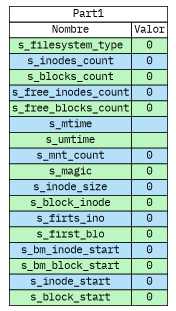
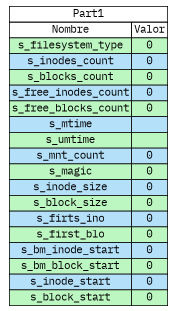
(70, 203) -> (70, 203)
